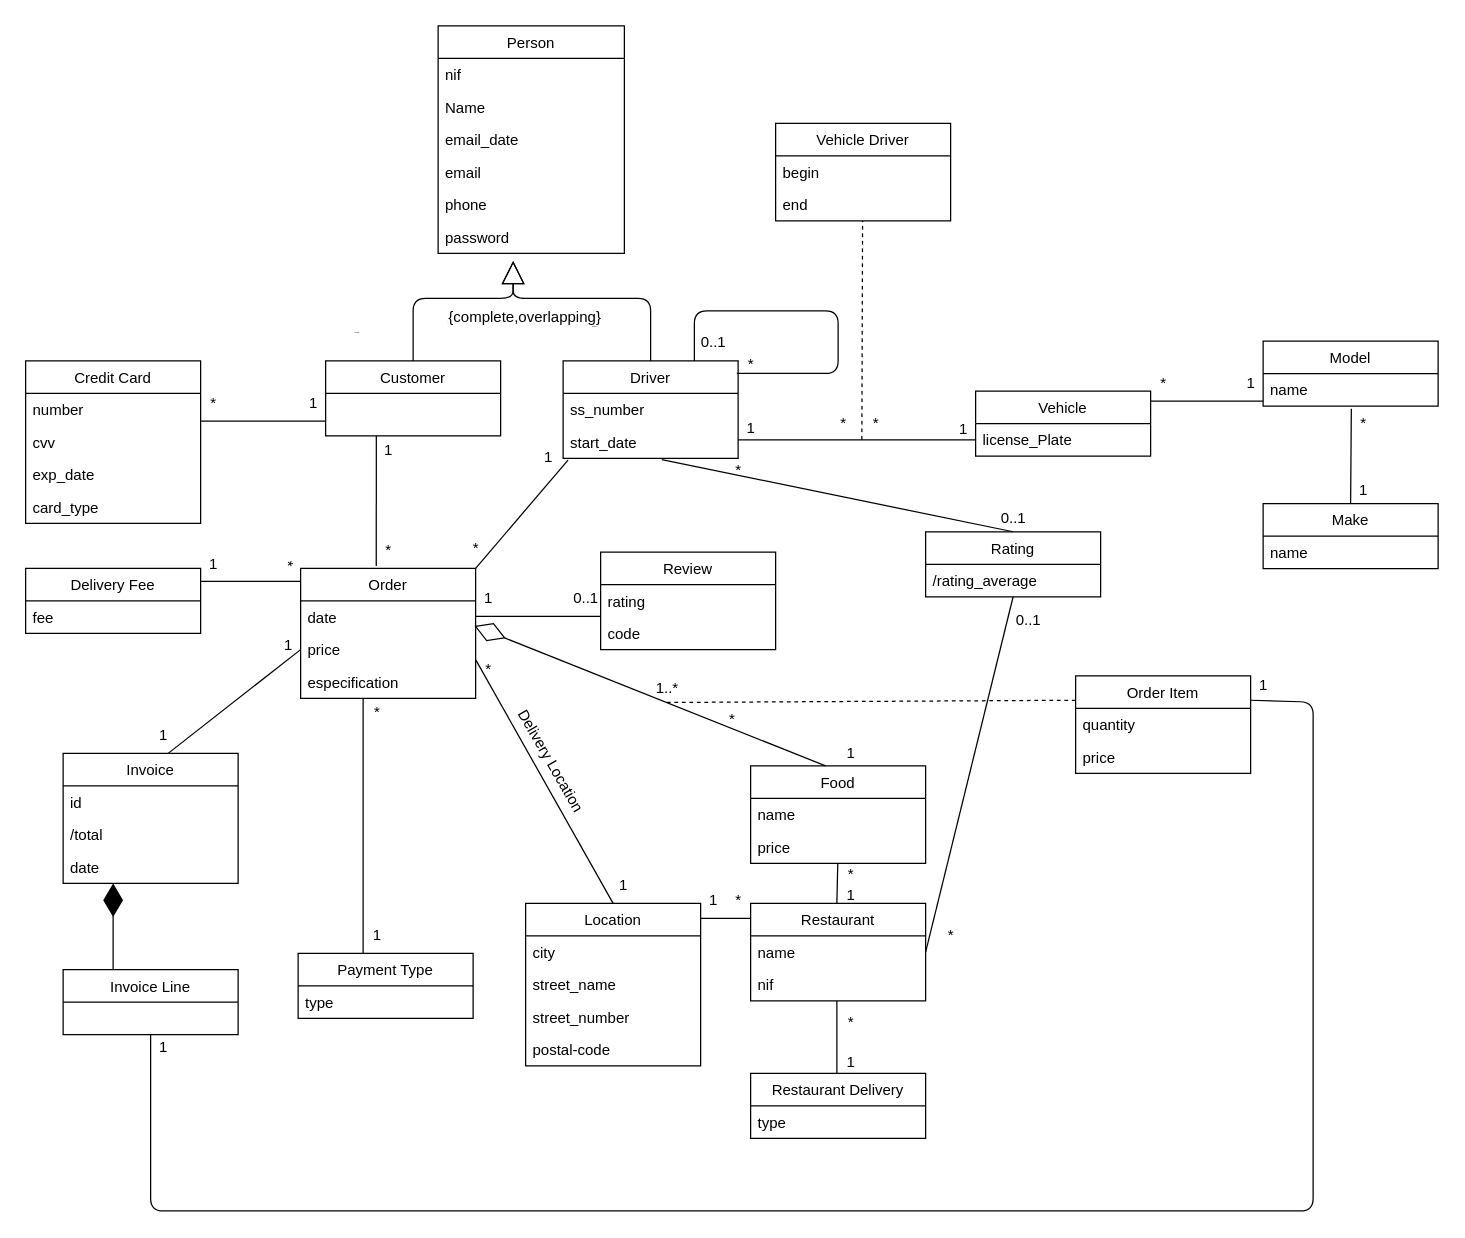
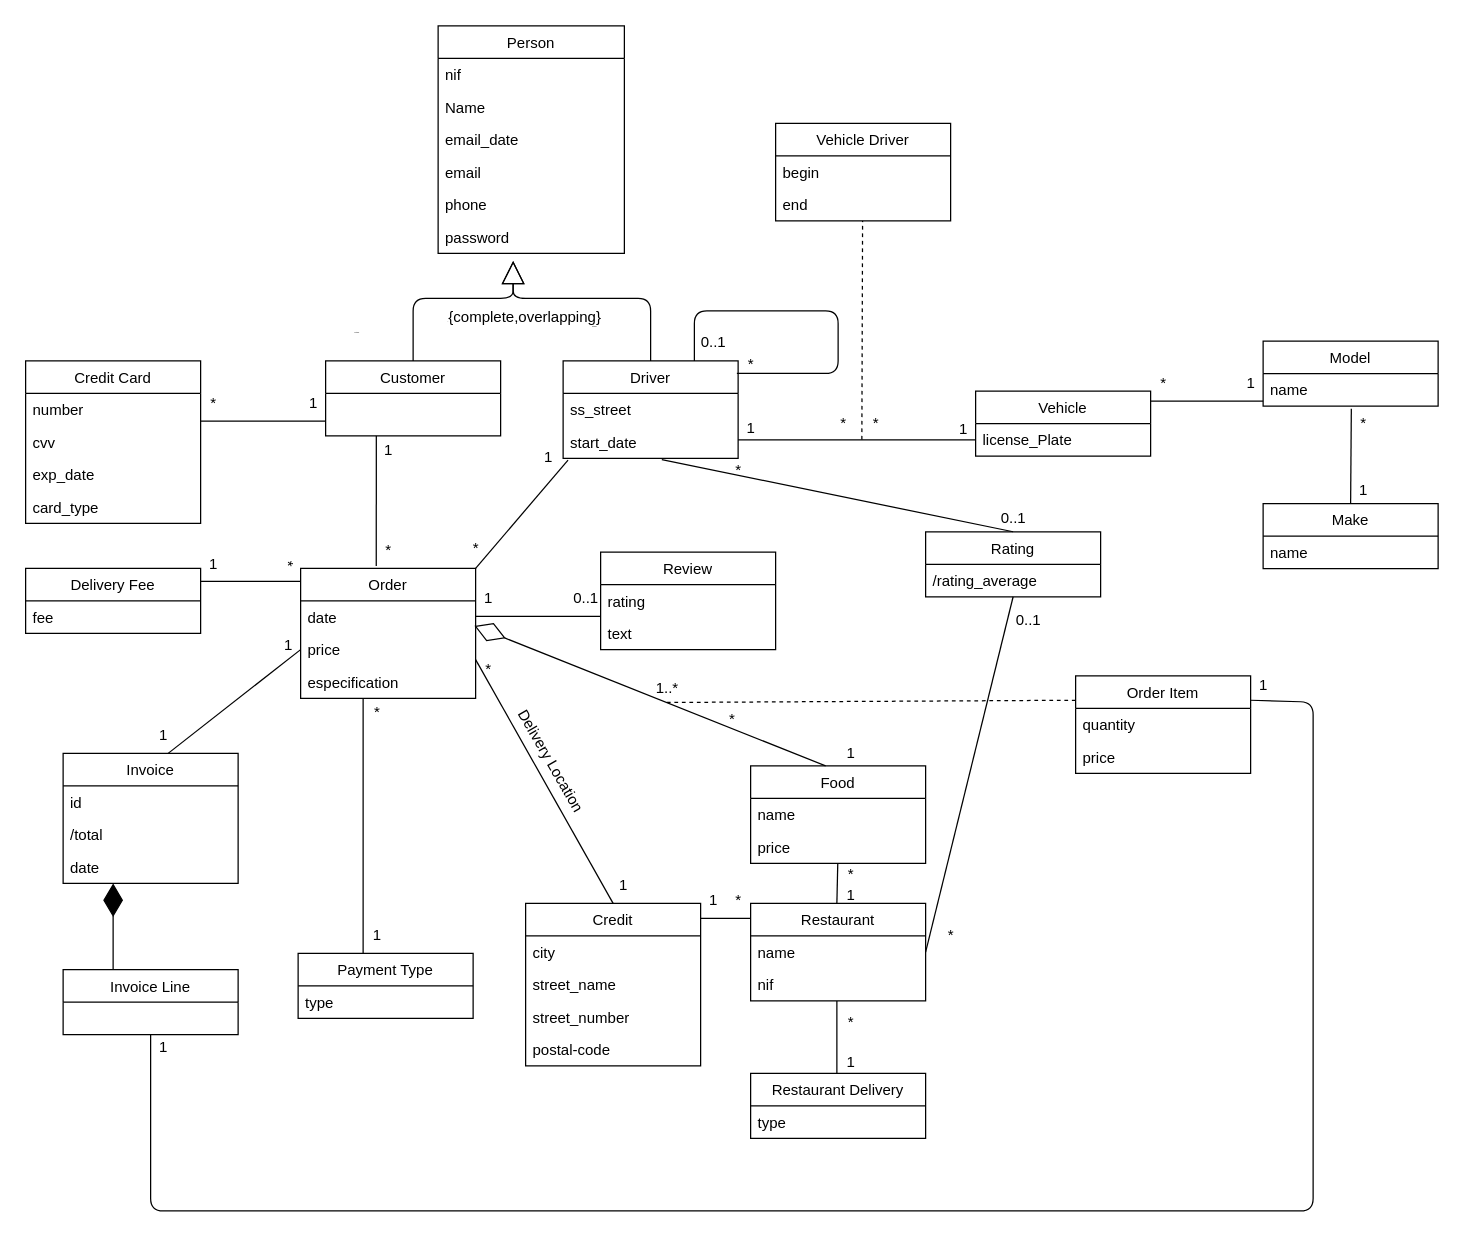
(608, 410) -> (608, 410)
(624, 634) -> (624, 634)
(613, 920) -> (613, 920)
